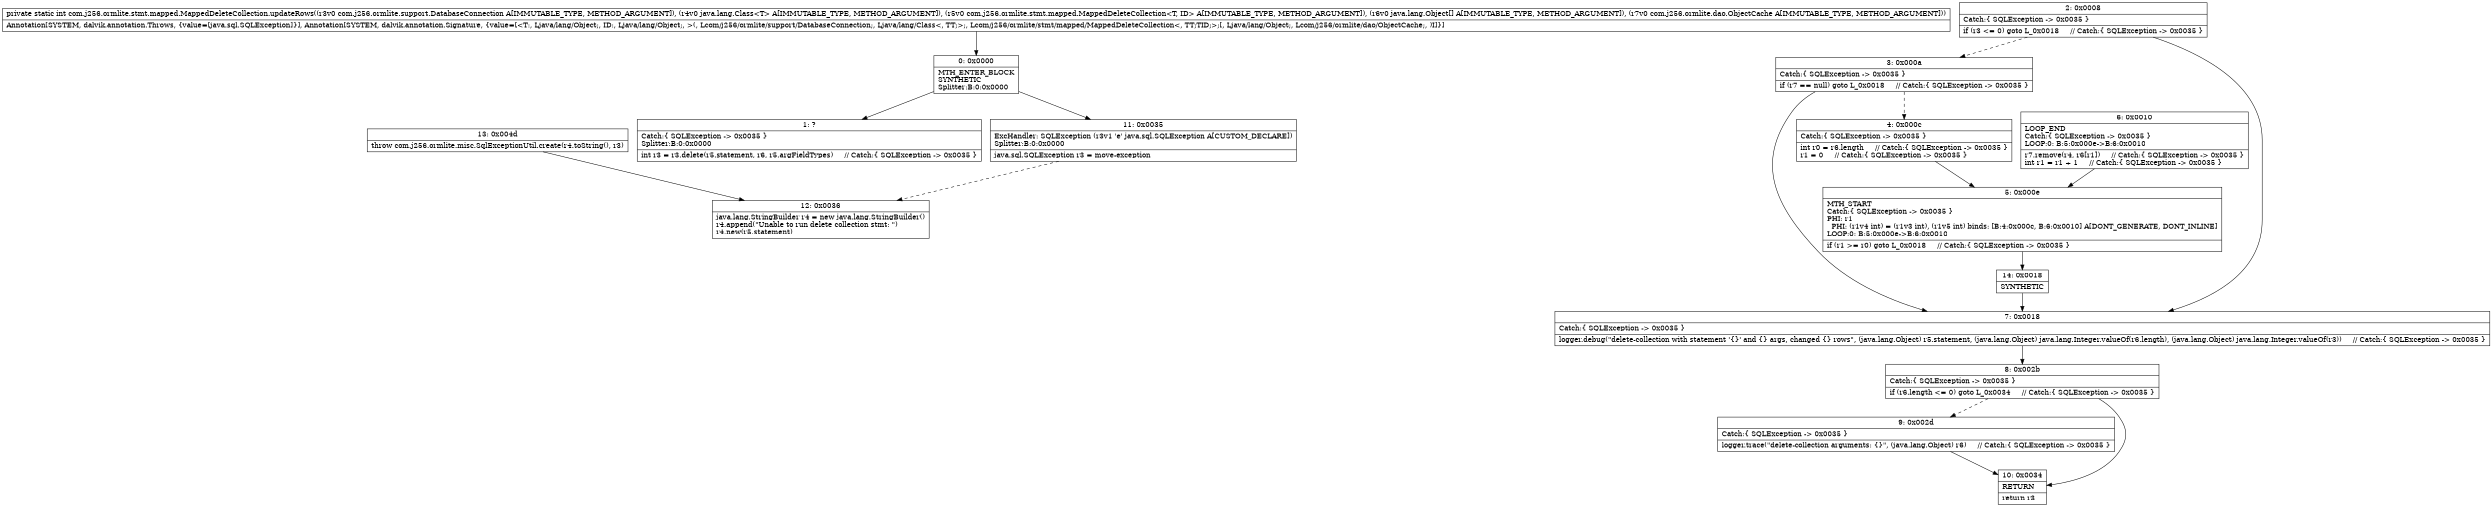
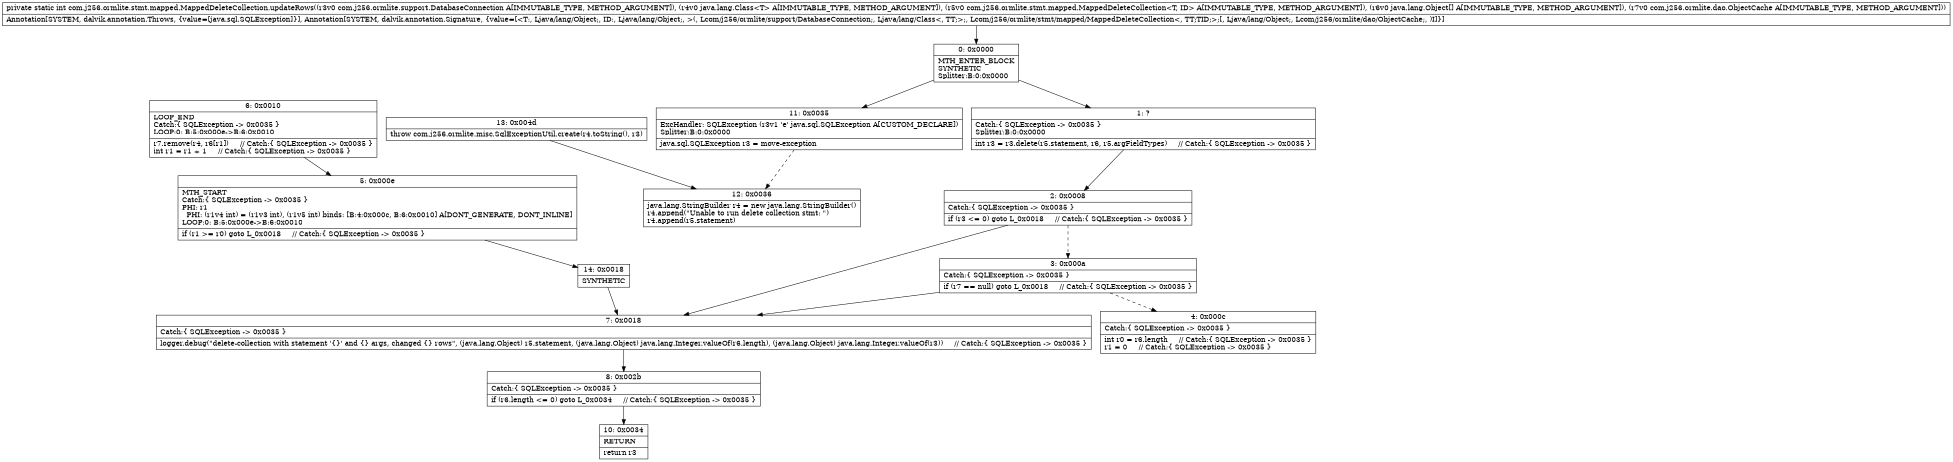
none -> (1106, 168)
(1953, 173) -> none
(755, 232) -> (692, 221)
(1916, 434) -> none
